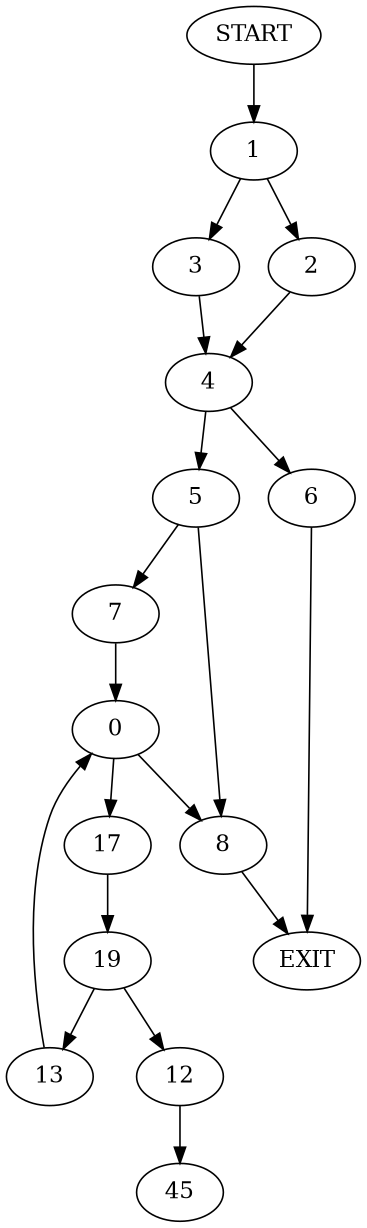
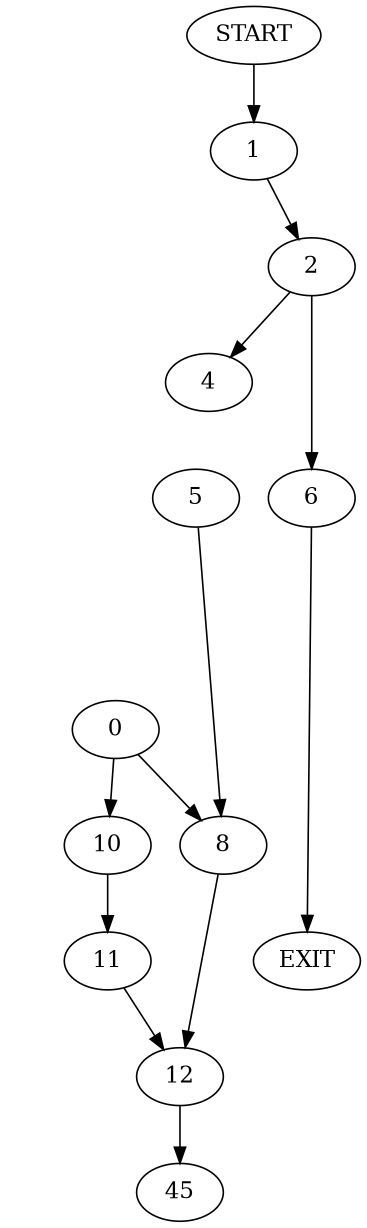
(196, 267) -> none
(203, 432) -> none
(255, 434) -> (312, 374)
(116, 614) -> none
(108, 845) -> (108, 845)
(260, 896) -> (203, 953)
(108, 961) -> (108, 961)
(50, 1077) -> none
